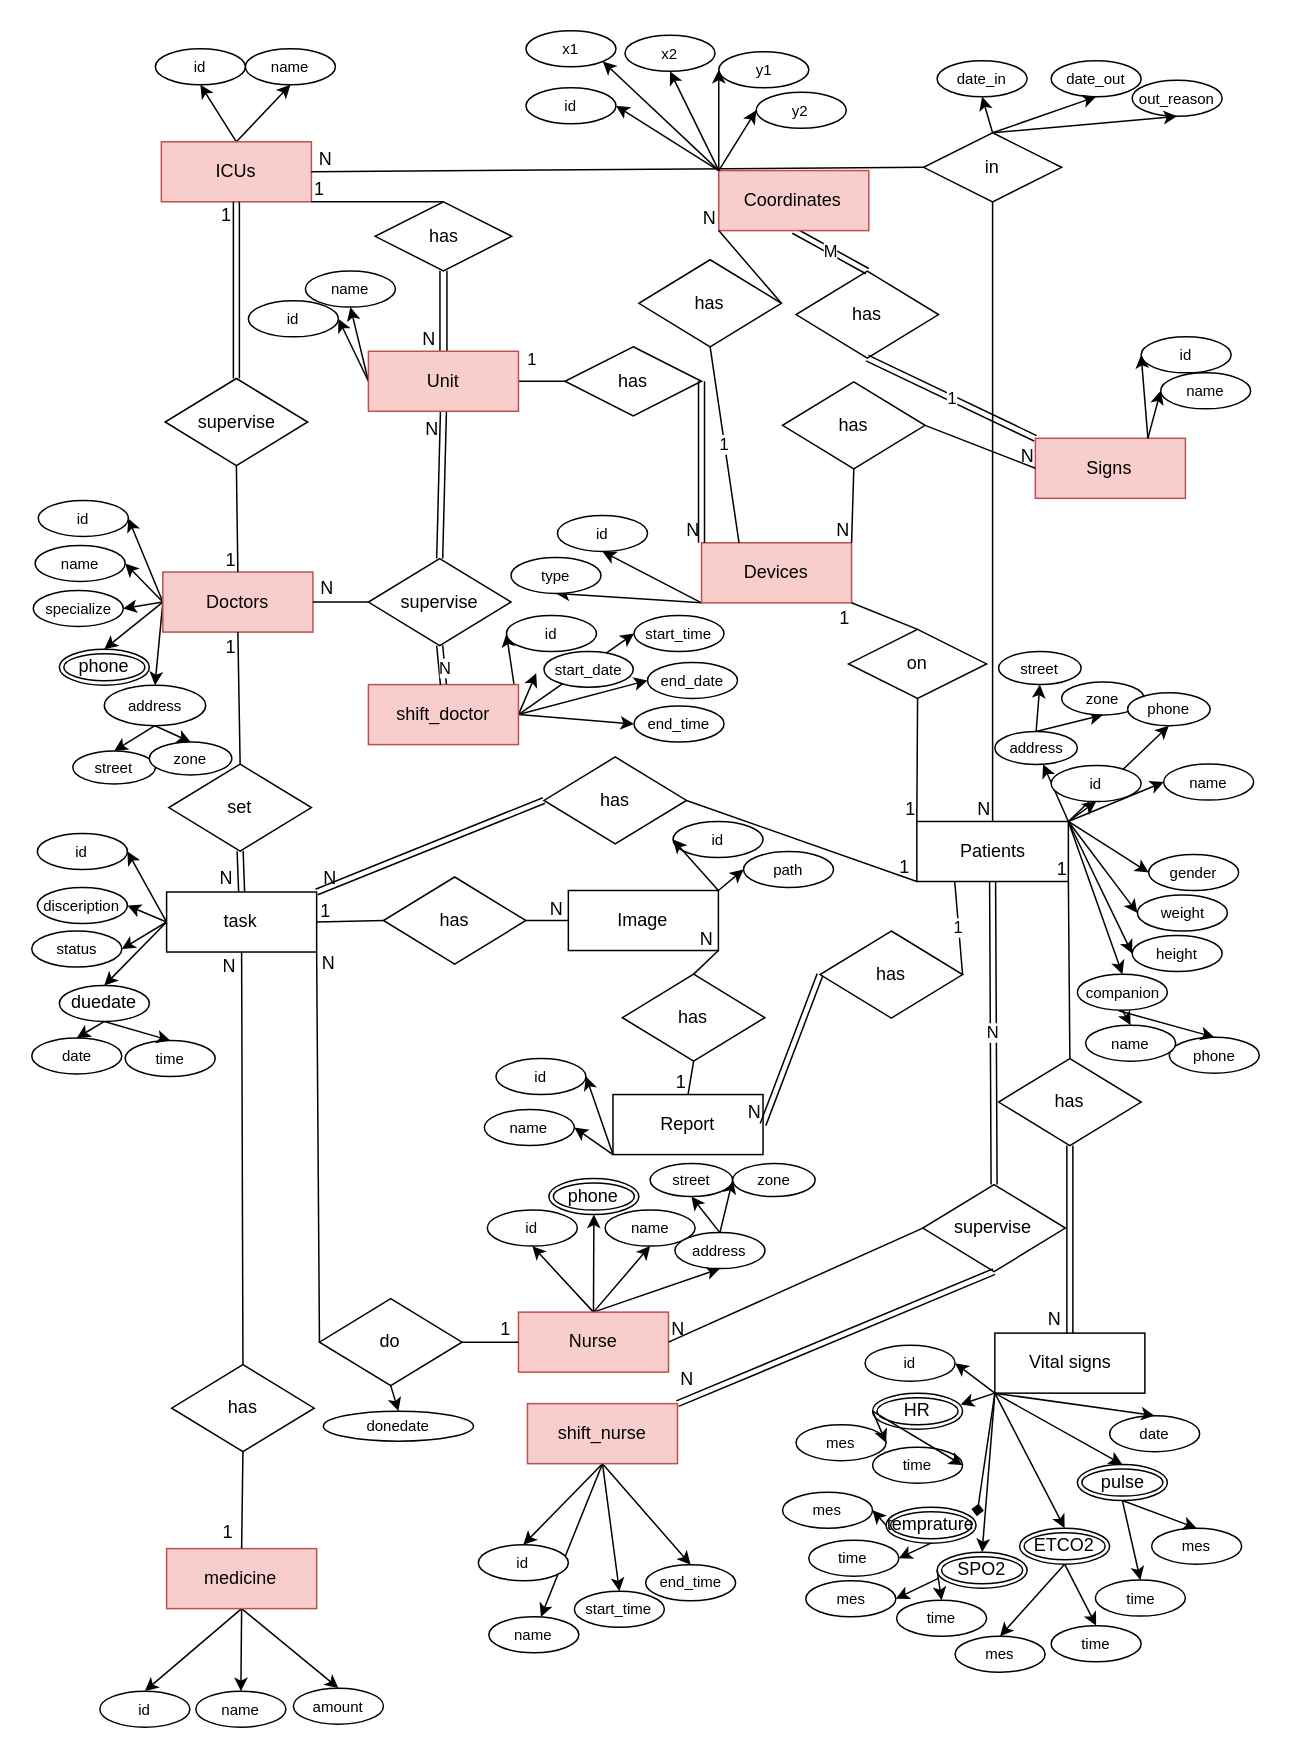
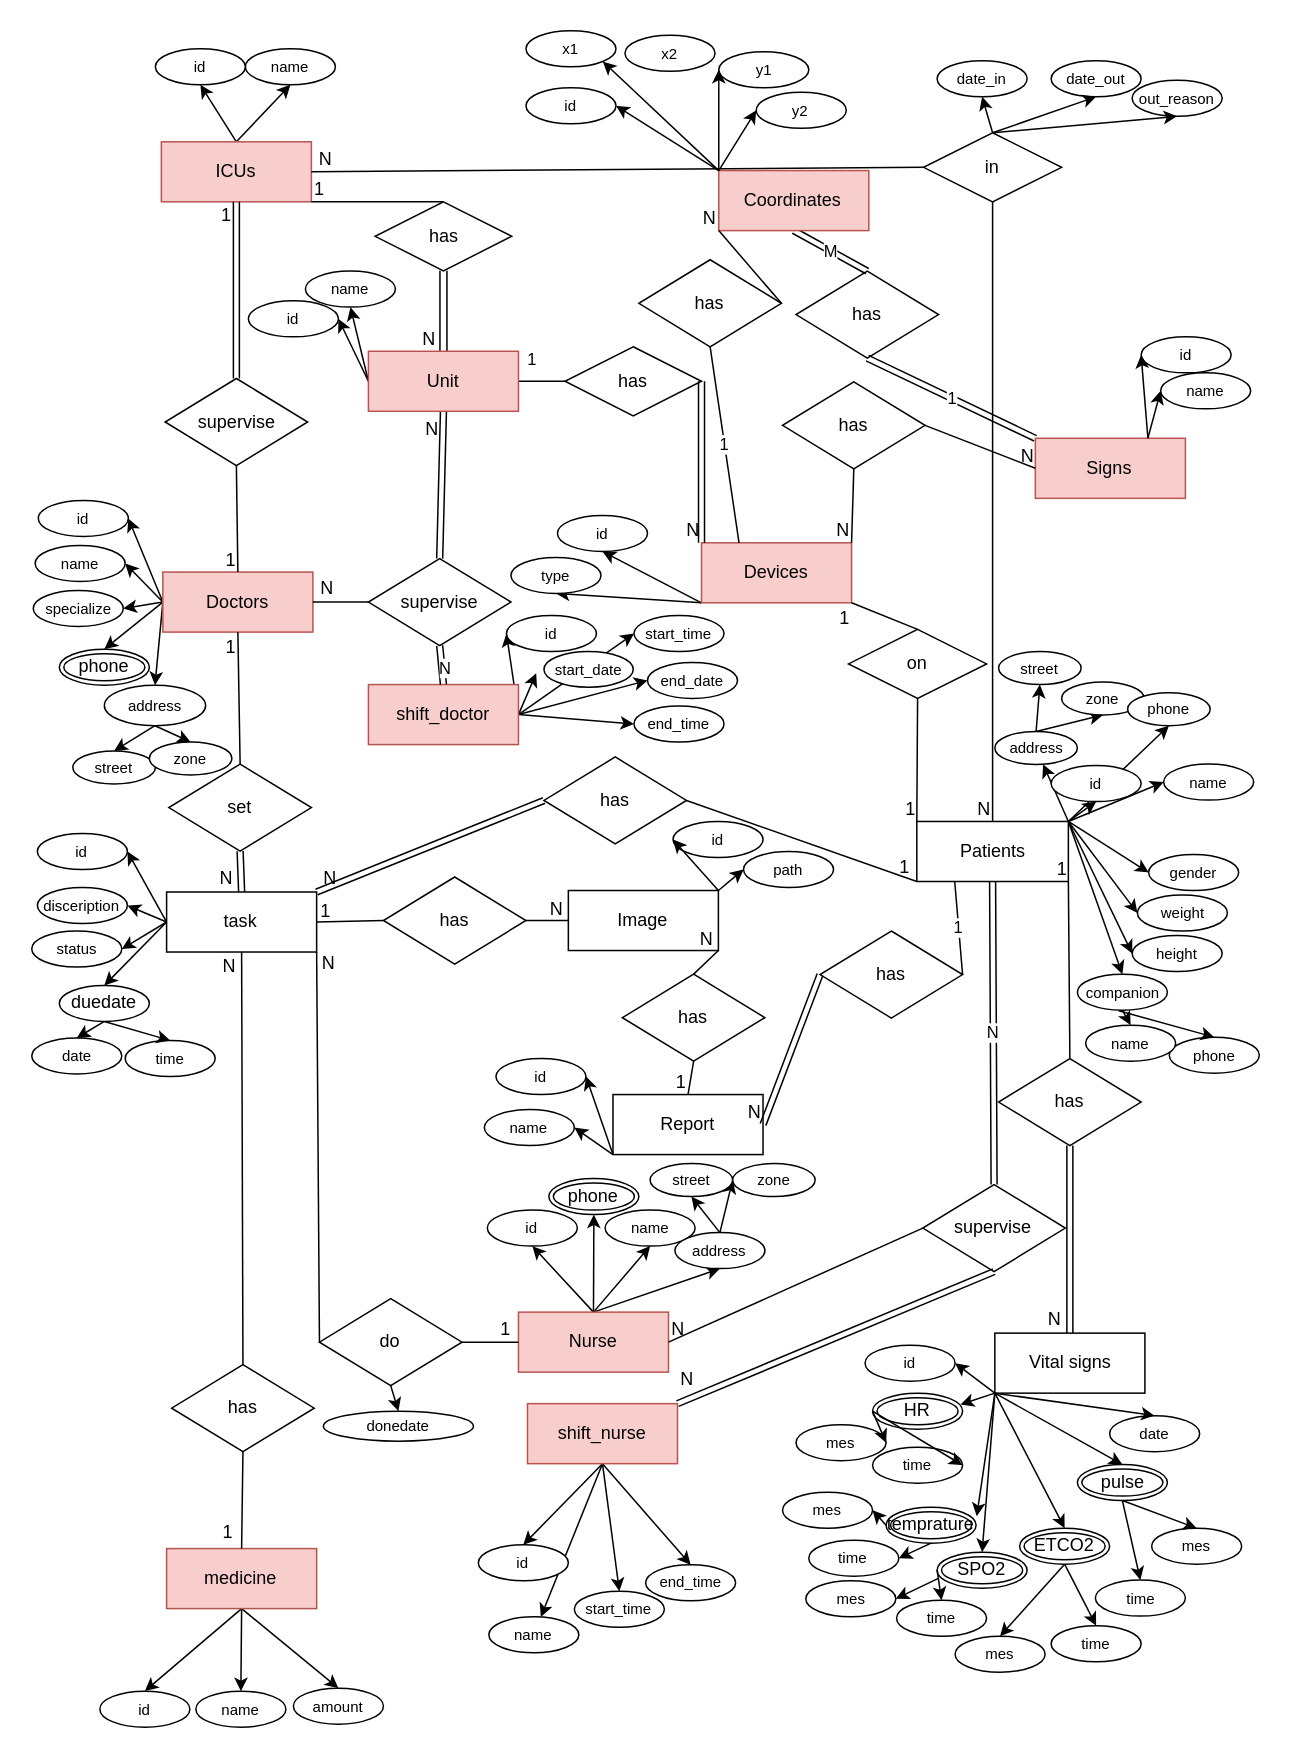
(695, 122) -> none
(978, 1503) -> (978, 1504)
